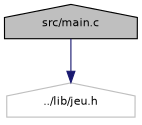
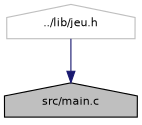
(71, 55) -> (71, 55)
